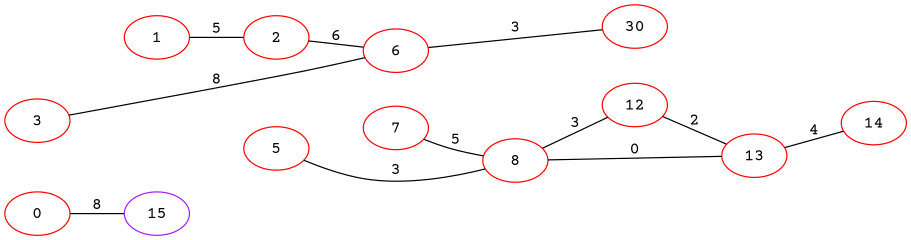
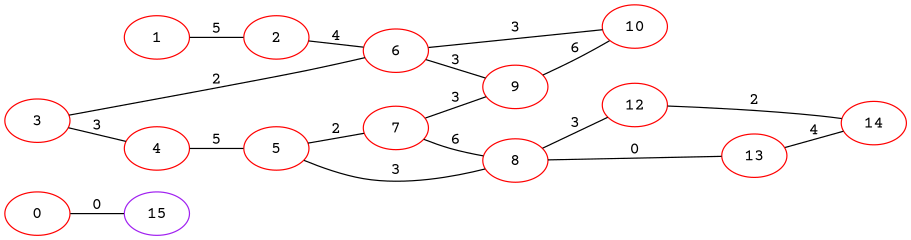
(635, 27) -> (635, 27)
(336, 36) -> (336, 36)
(217, 79) -> (217, 79)
none -> (515, 87)
(694, 130) -> (755, 111)
none -> (336, 138)
(456, 139) -> (456, 139)
none -> (157, 148)
(97, 205) -> (97, 205)
